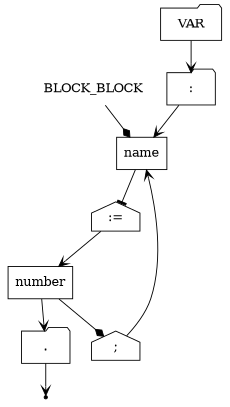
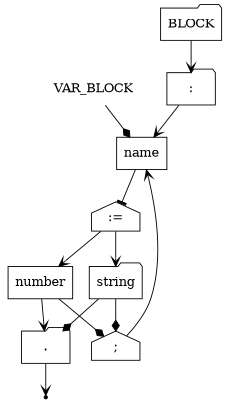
(191, 24) -> (191, 24)
(93, 89) -> (93, 89)
none -> (116, 283)
